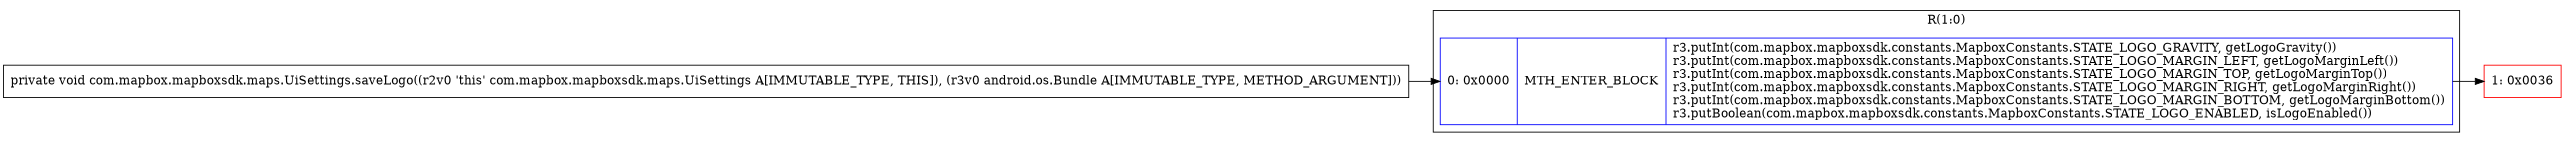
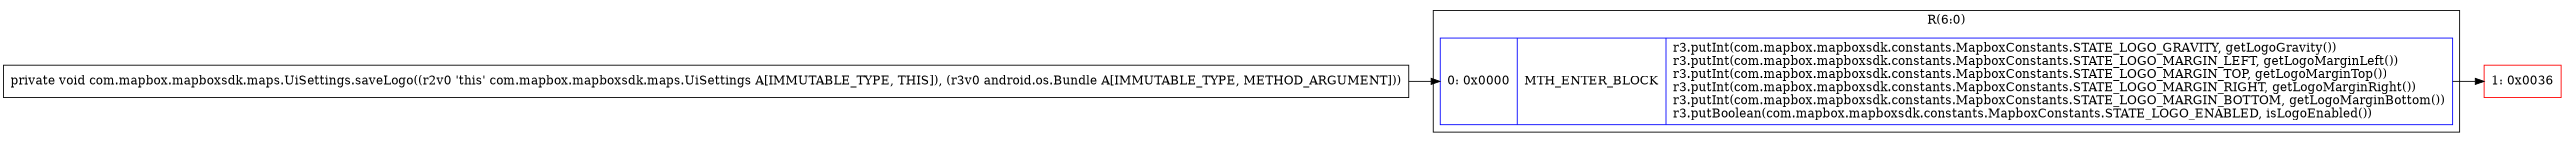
(1946, 21) -> (1946, 21)
